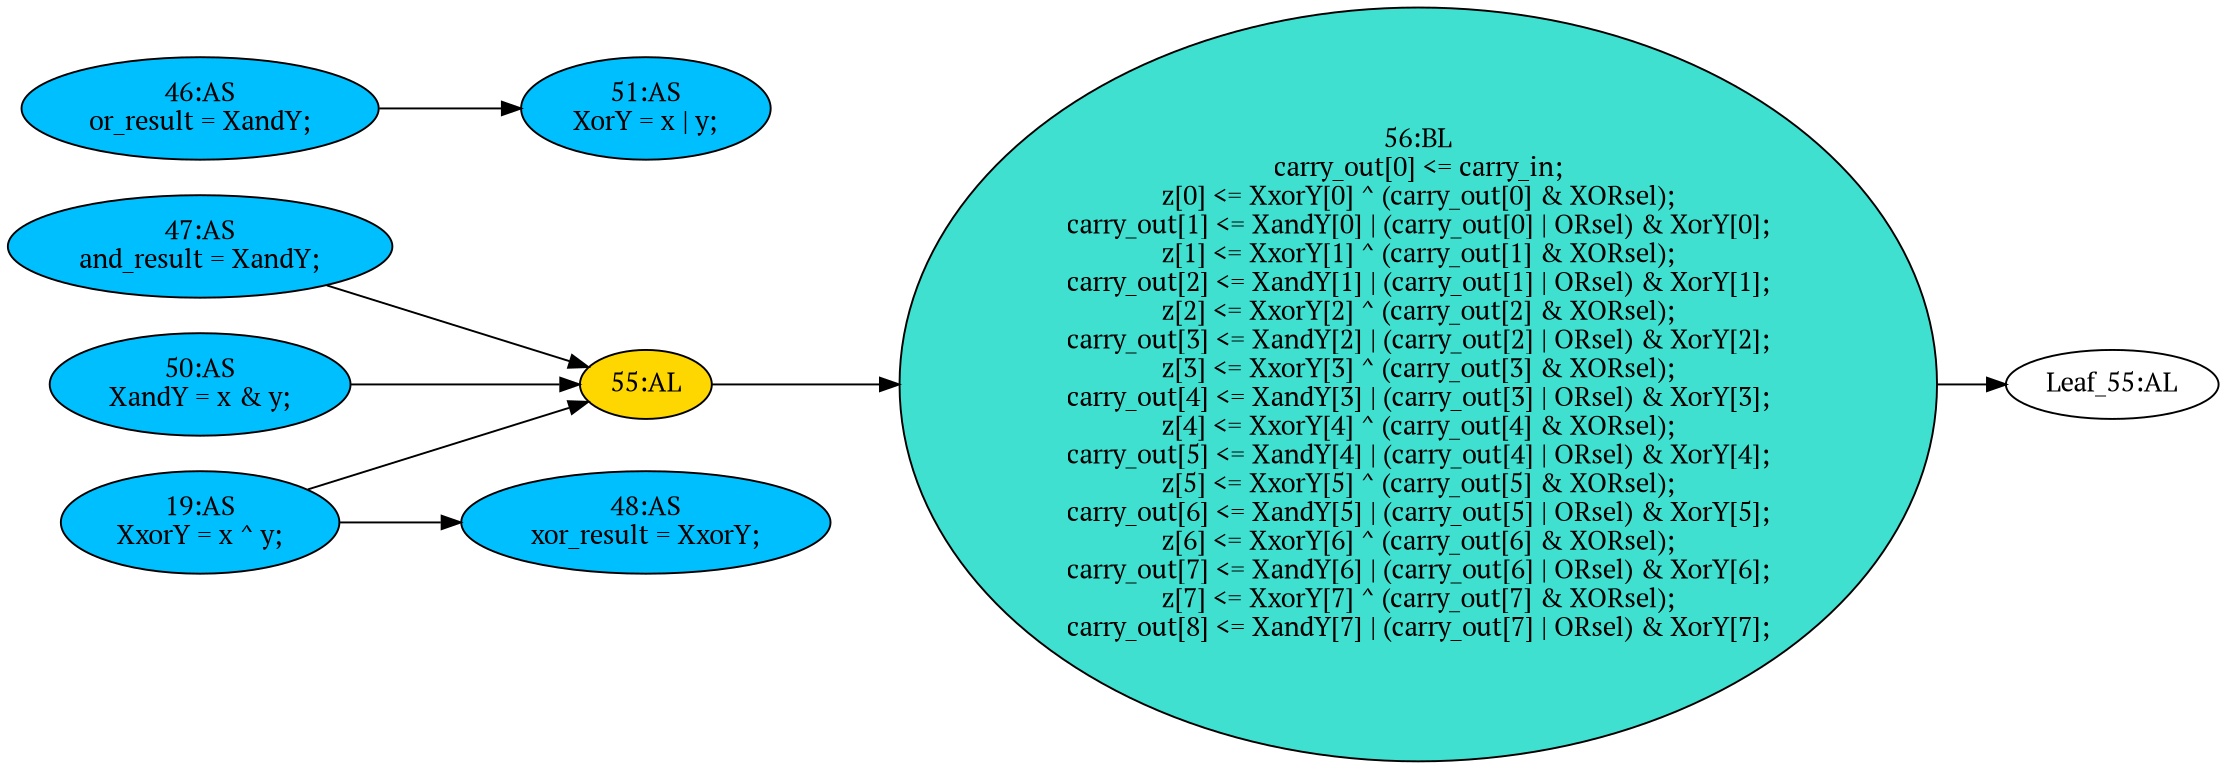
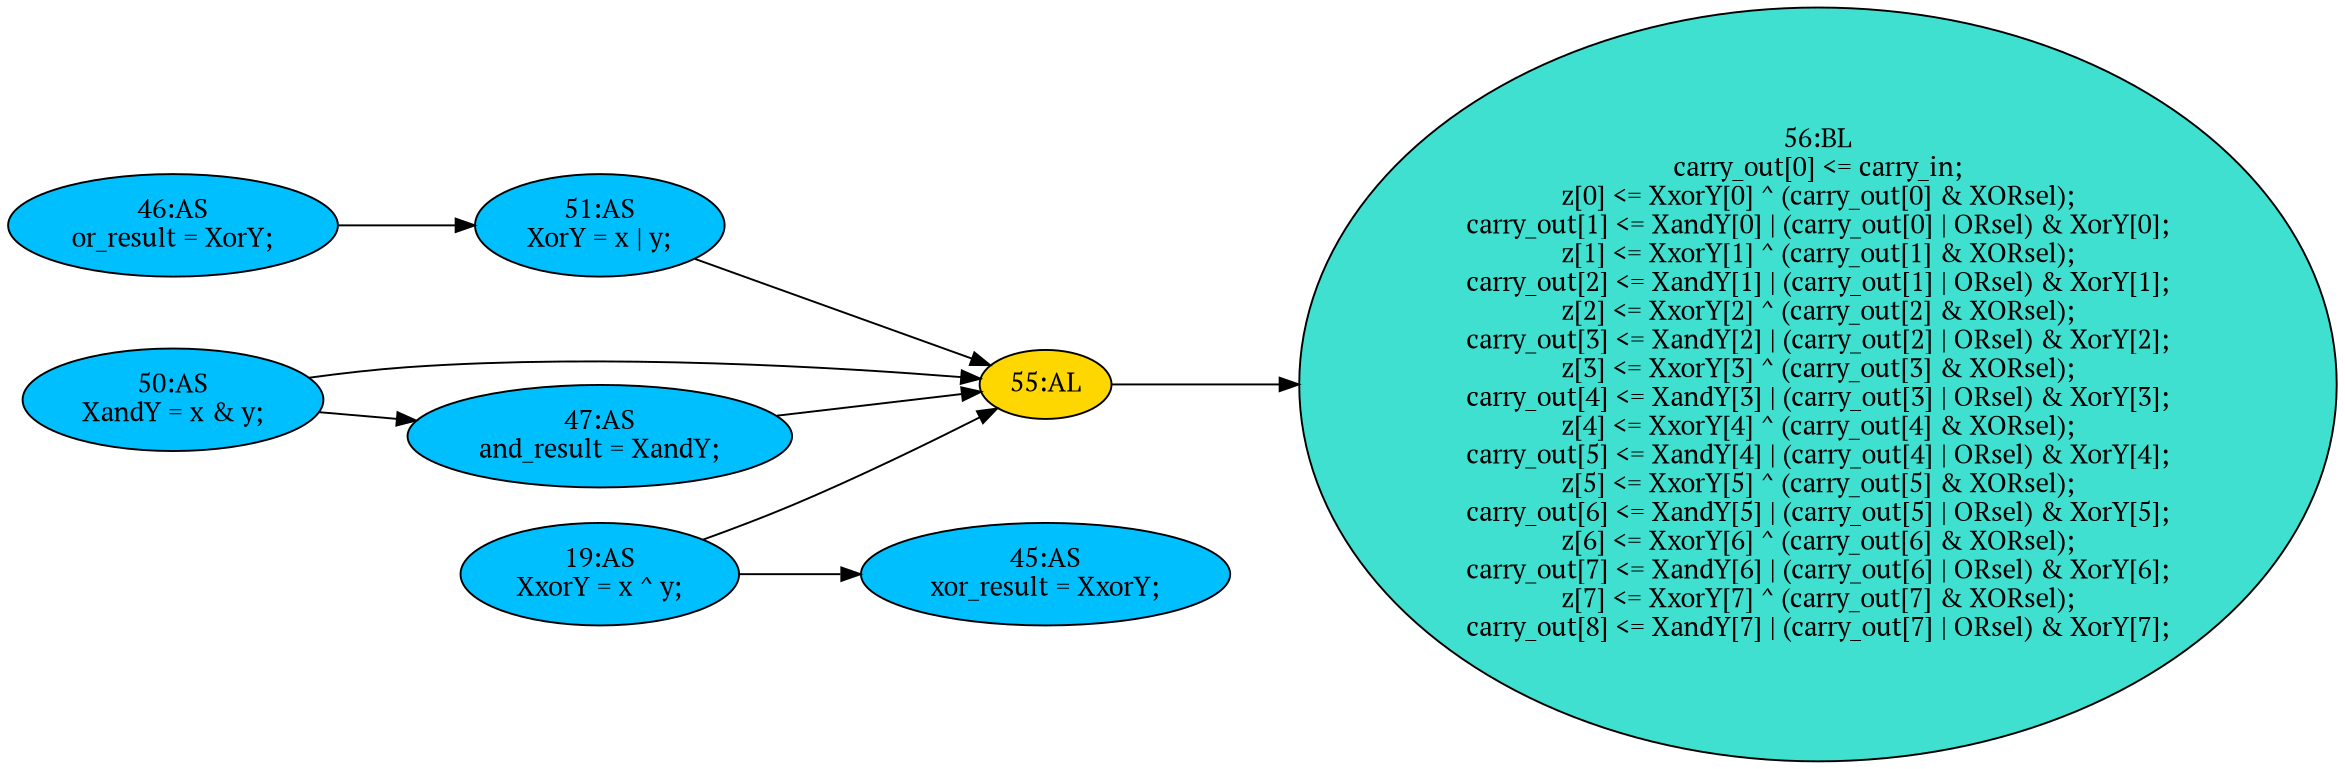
(200, 108) -> (173, 225)
none -> (833, 309)
(2112, 384) -> none
none -> (358, 416)
(646, 522) -> (1046, 574)
